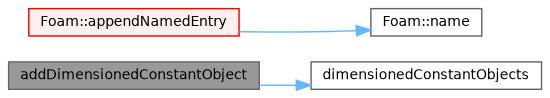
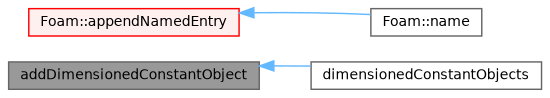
(298, 32) -> (313, 13)
(278, 85) -> (292, 66)
